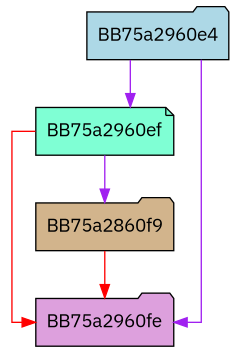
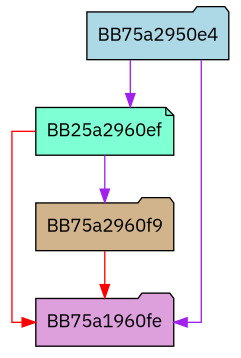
(158, 36) -> (158, 36)
(105, 131) -> (105, 131)
(105, 227) -> (105, 227)
(105, 322) -> (105, 322)
